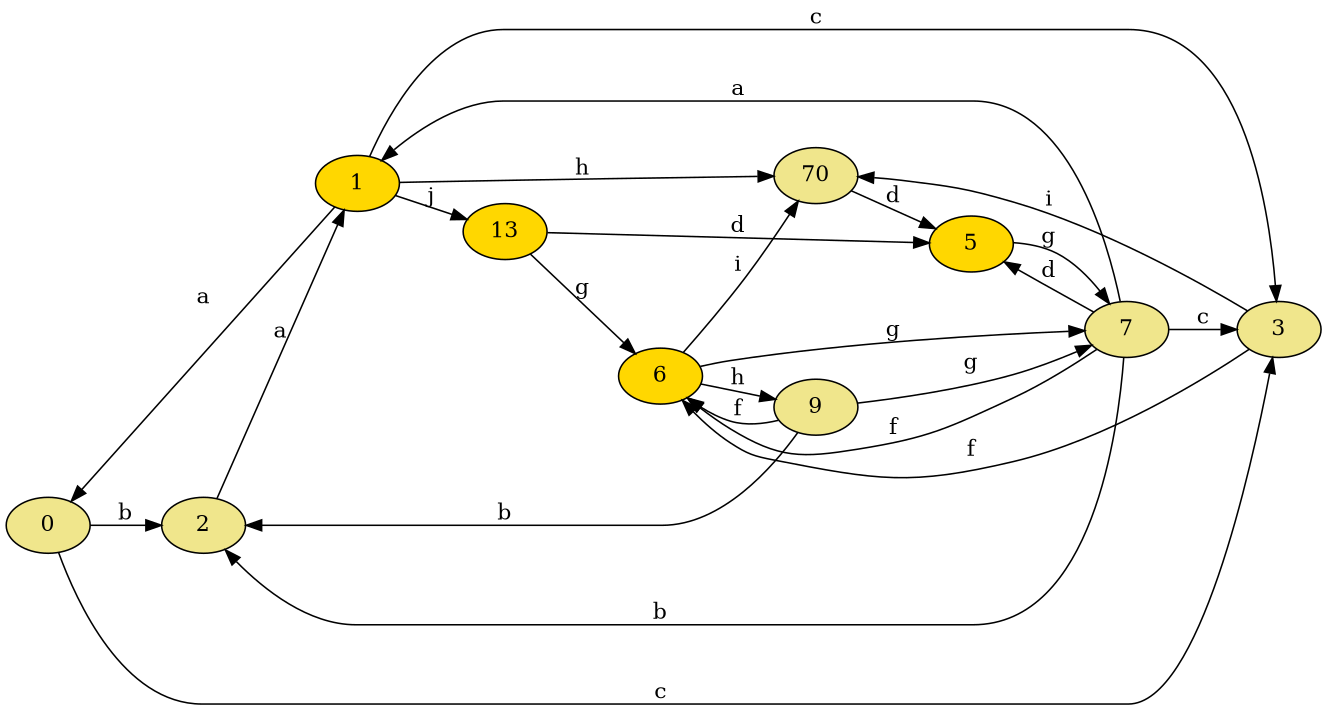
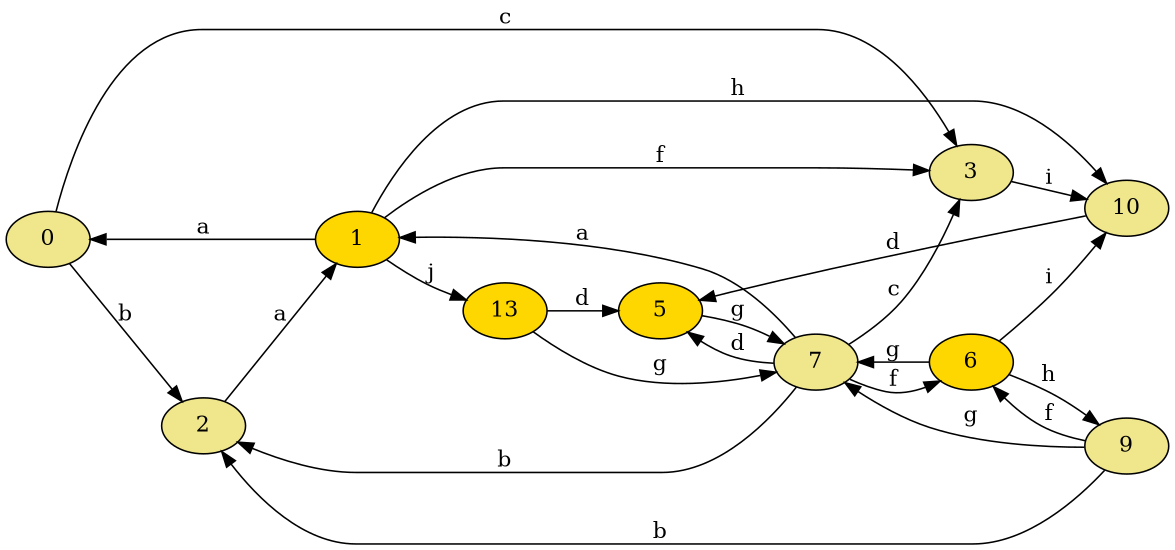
(816, 18) -> (661, 156)
(816, 176) -> (1127, 208)
(577, 298) -> (641, 381)
(976, 470) -> none
